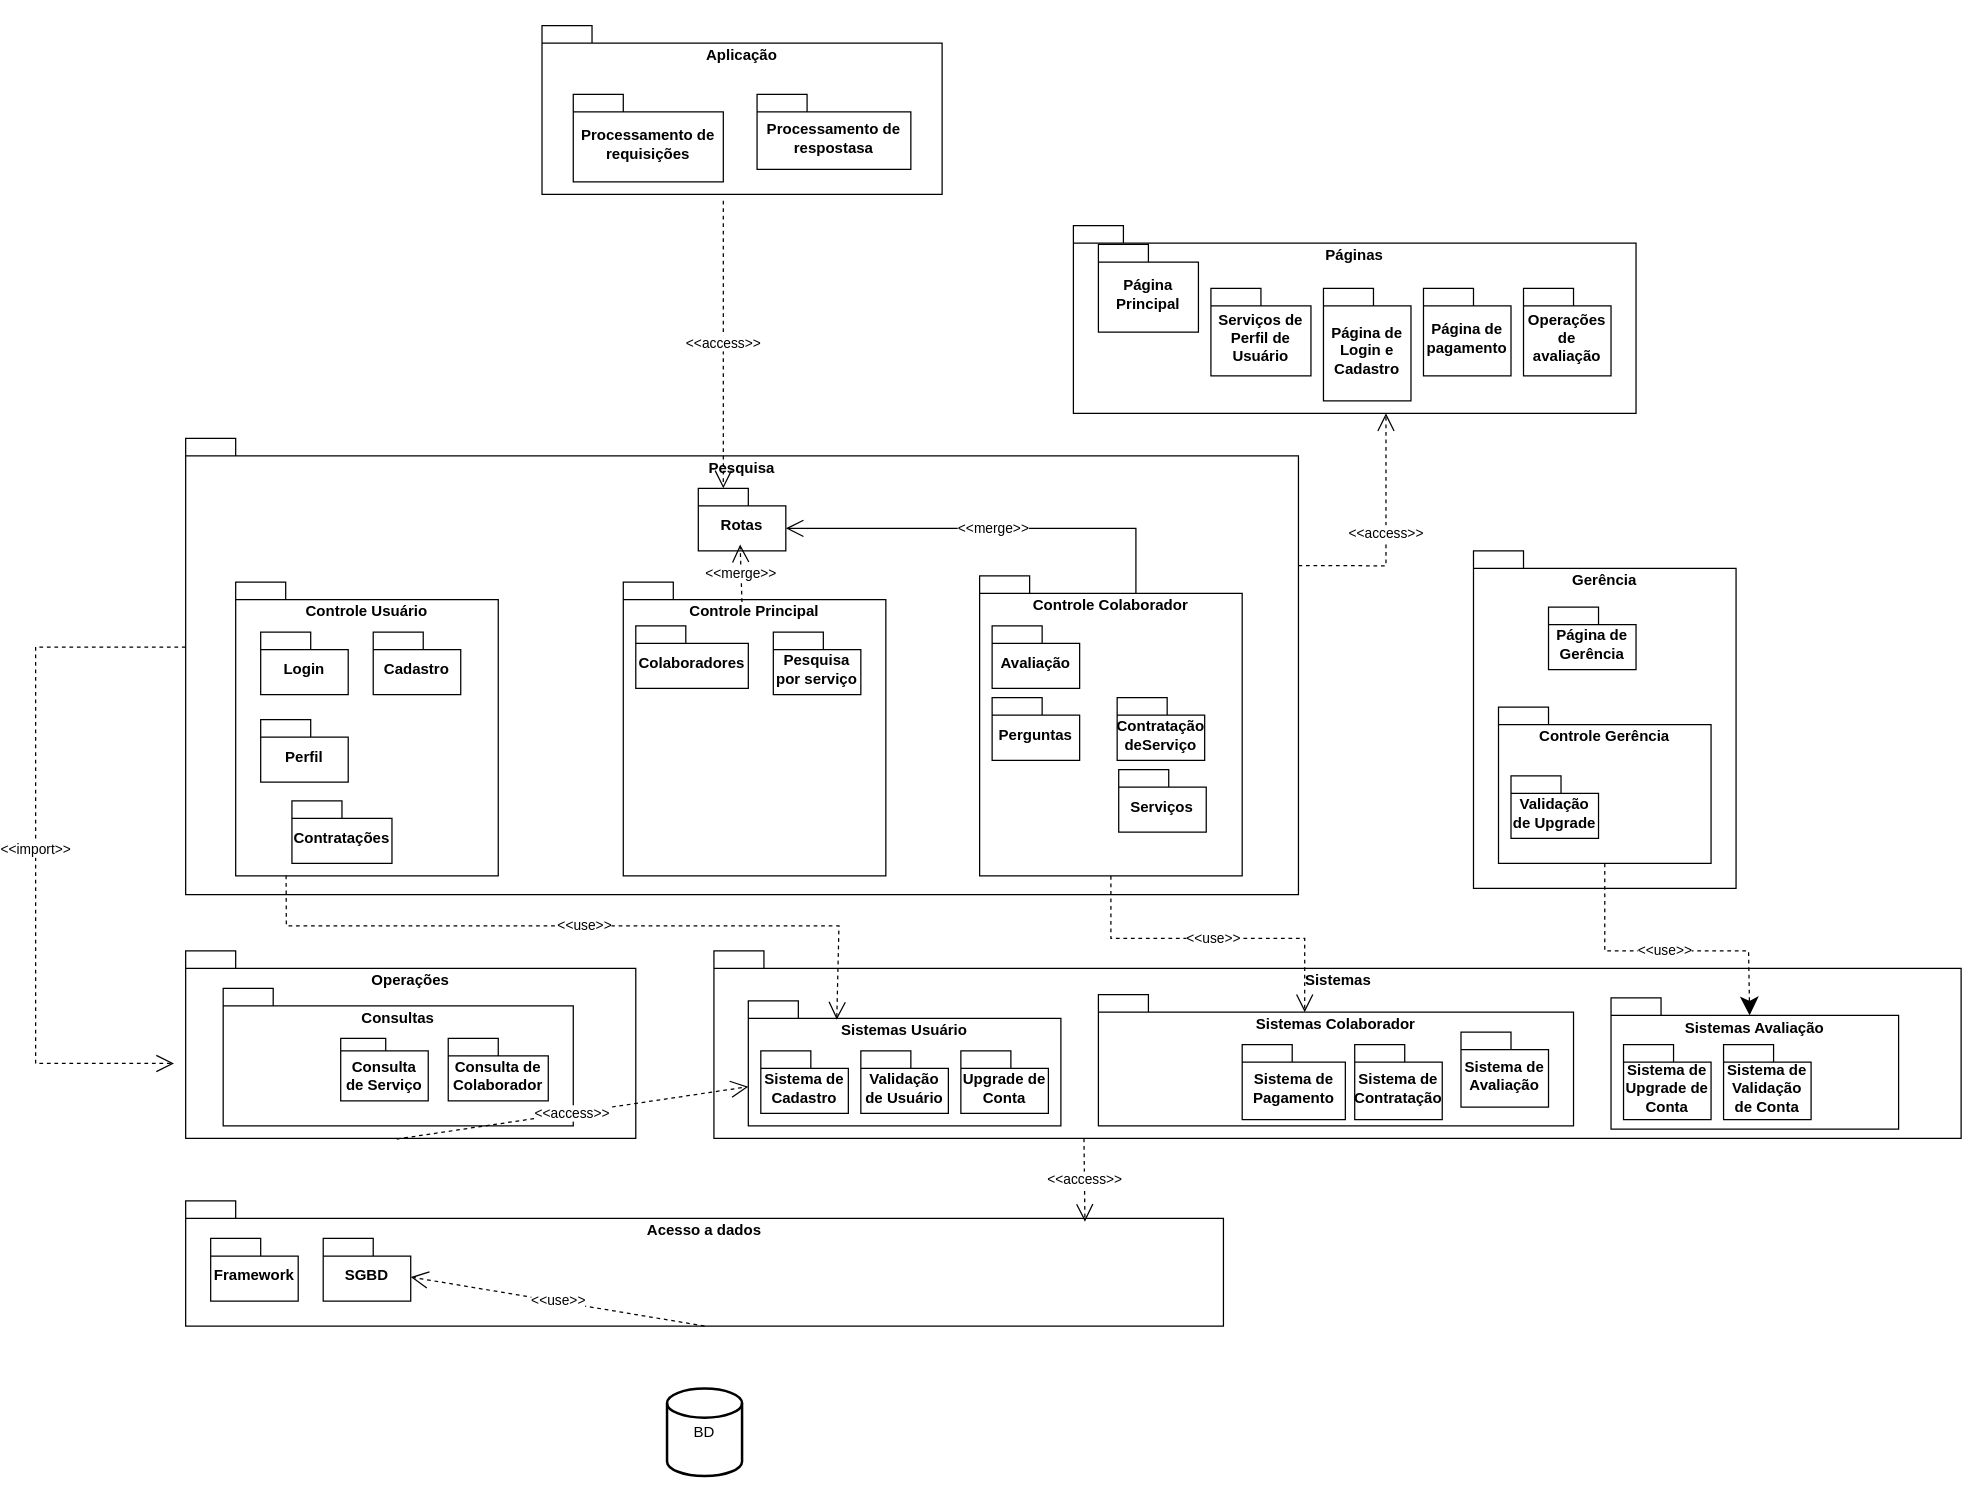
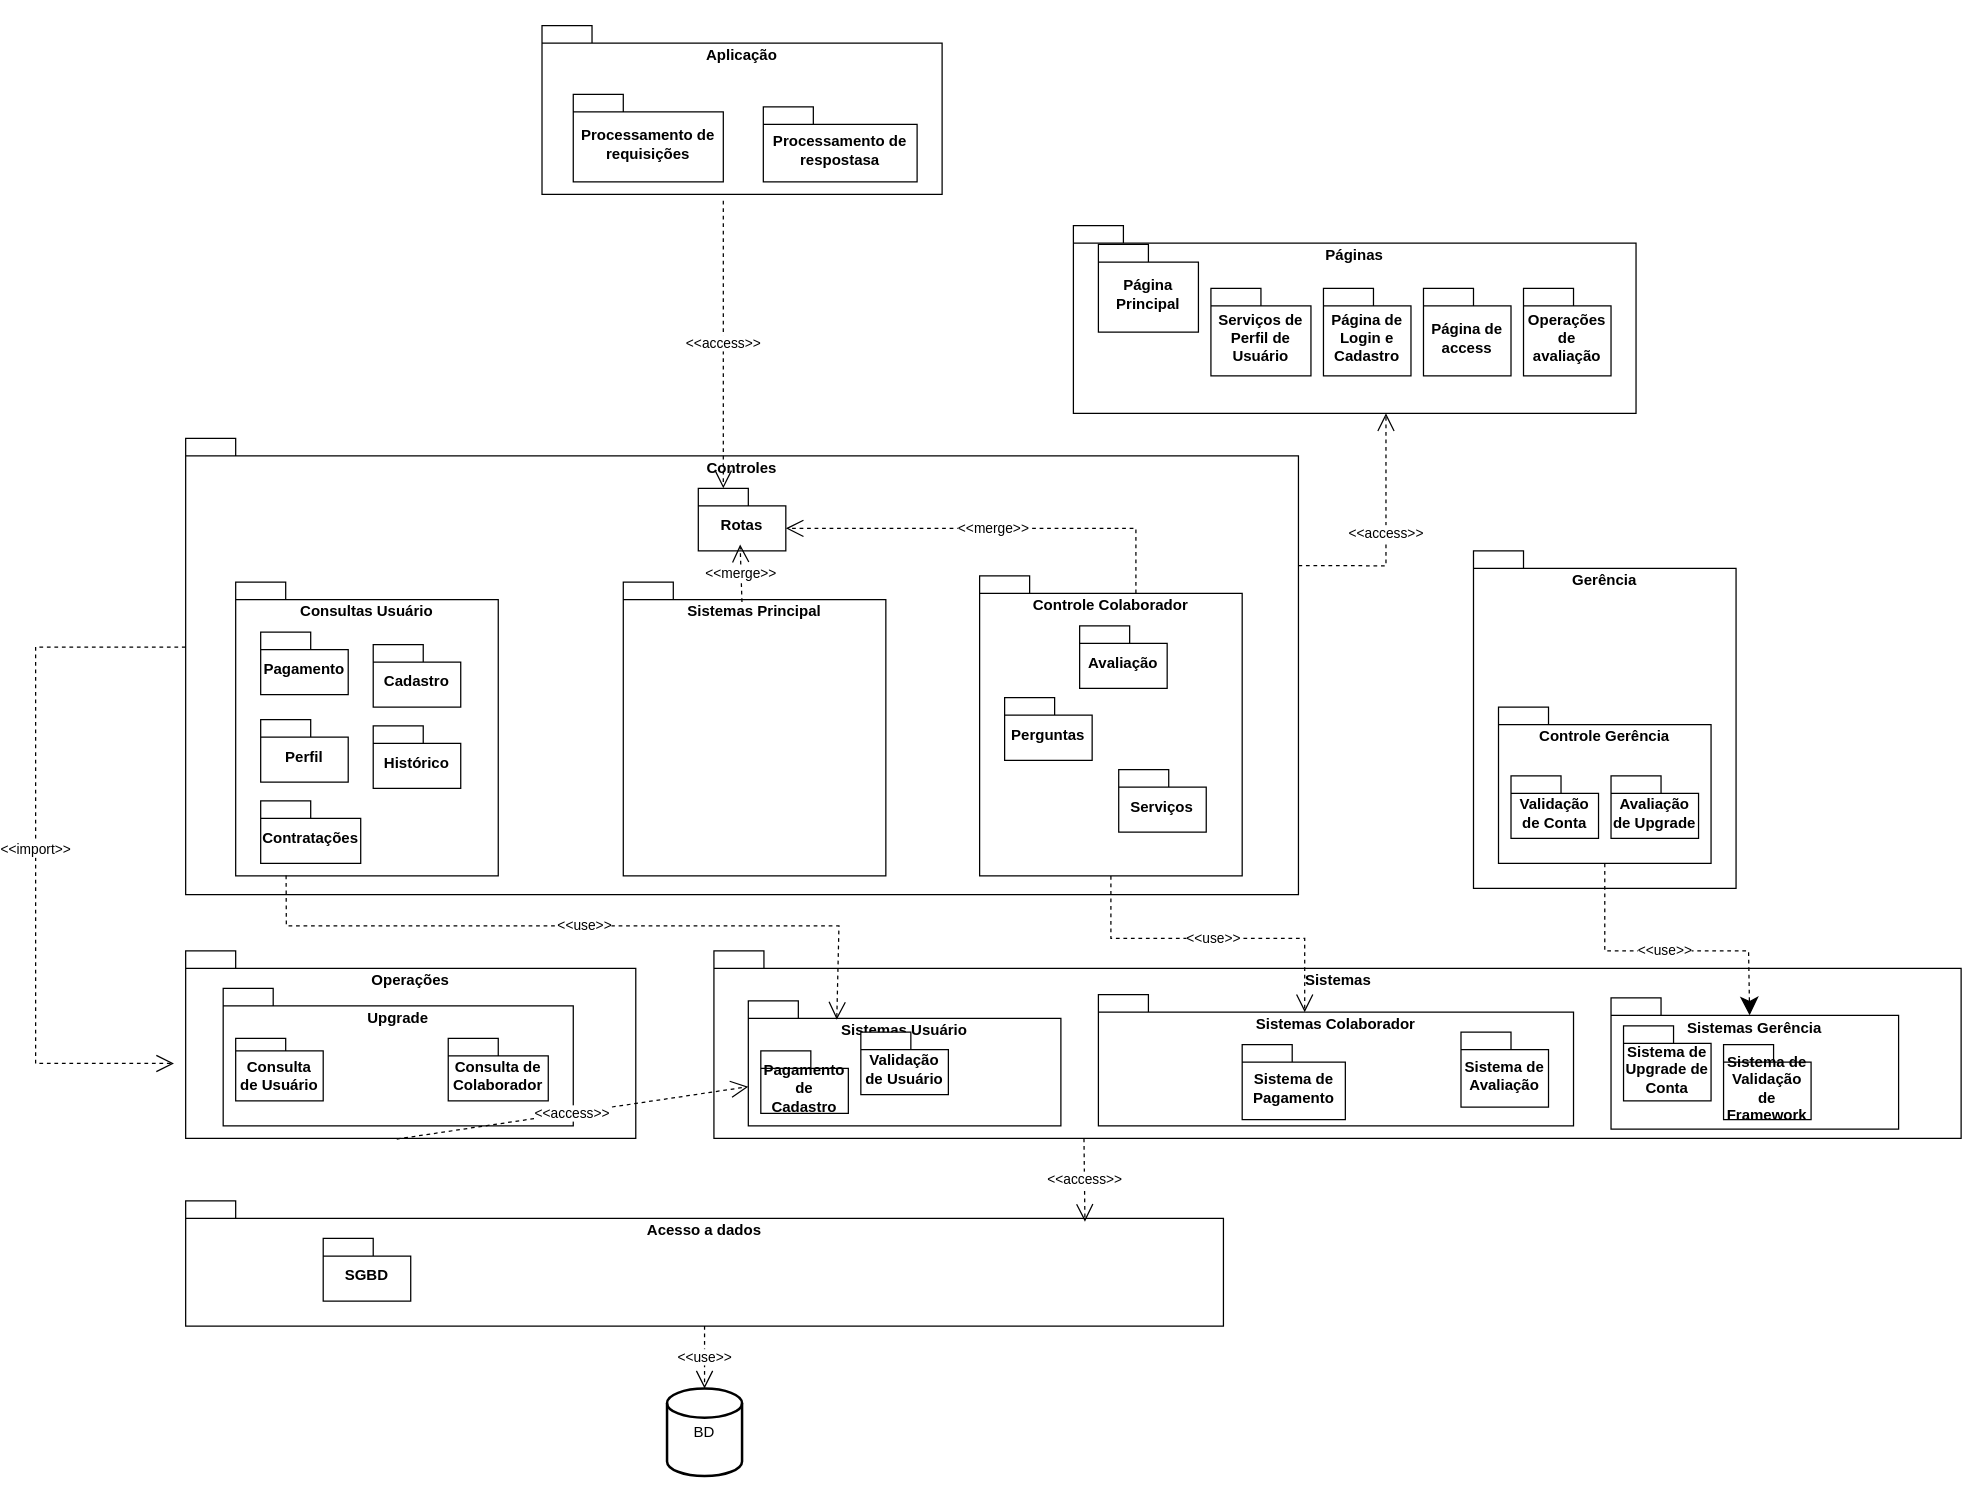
(834, 132) -> (840, 144)
(1467, 338) -> (1467, 338)
(1367, 344) -> (1367, 332)
(742, 468) -> (742, 468)
(1113, 528) -> (1113, 528)
(367, 612) -> (367, 612)
(754, 612) -> (754, 612)
(1592, 638) -> none
(692, 657) -> none
(1036, 657) -> (1123, 657)
(417, 663) -> (417, 676)
(817, 663) -> none
(304, 669) -> (304, 669)
(1036, 729) -> (1048, 729)
(1161, 729) -> none
none -> (417, 757)
none -> (1654, 807)
(1554, 813) -> (1554, 813)
(342, 832) -> (311, 832)
(398, 1018) -> (398, 1018)
(1754, 1028) -> (1754, 1028)
none -> (279, 1069)
(384, 1069) -> none
(904, 1082) -> (904, 1063)
(1004, 1082) -> none
(1398, 1082) -> none
(1667, 1082) -> (1667, 1063)
(804, 1088) -> (804, 1088)
(1767, 1088) -> (1767, 1088)
(254, 1269) -> none
(559, 1301) -> (704, 1355)
